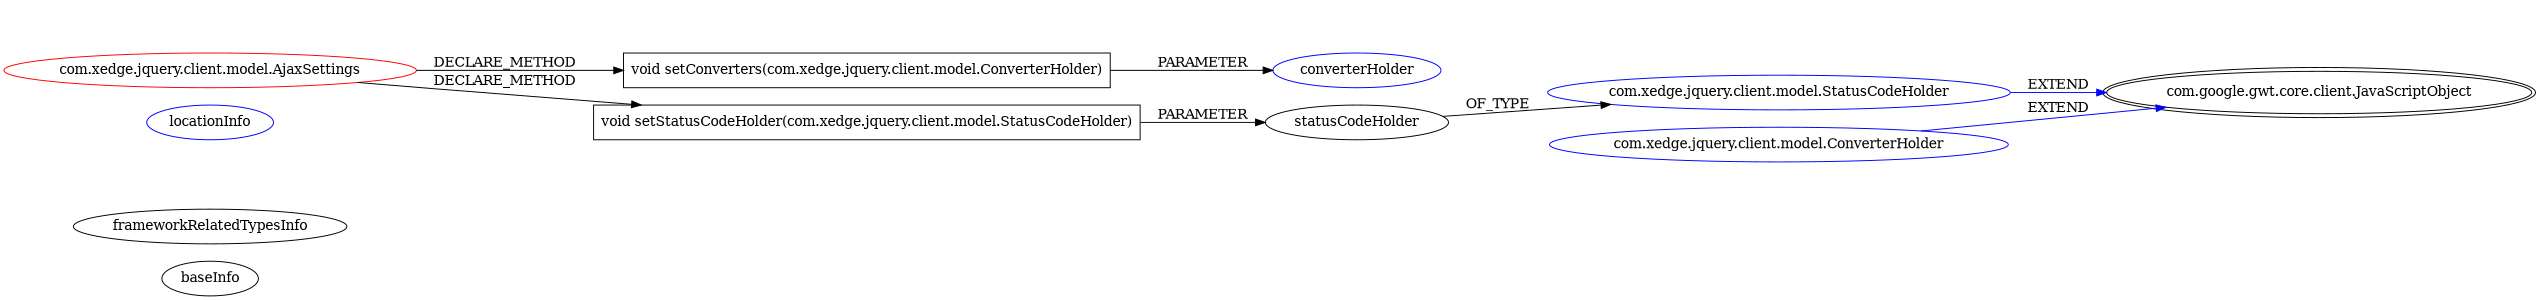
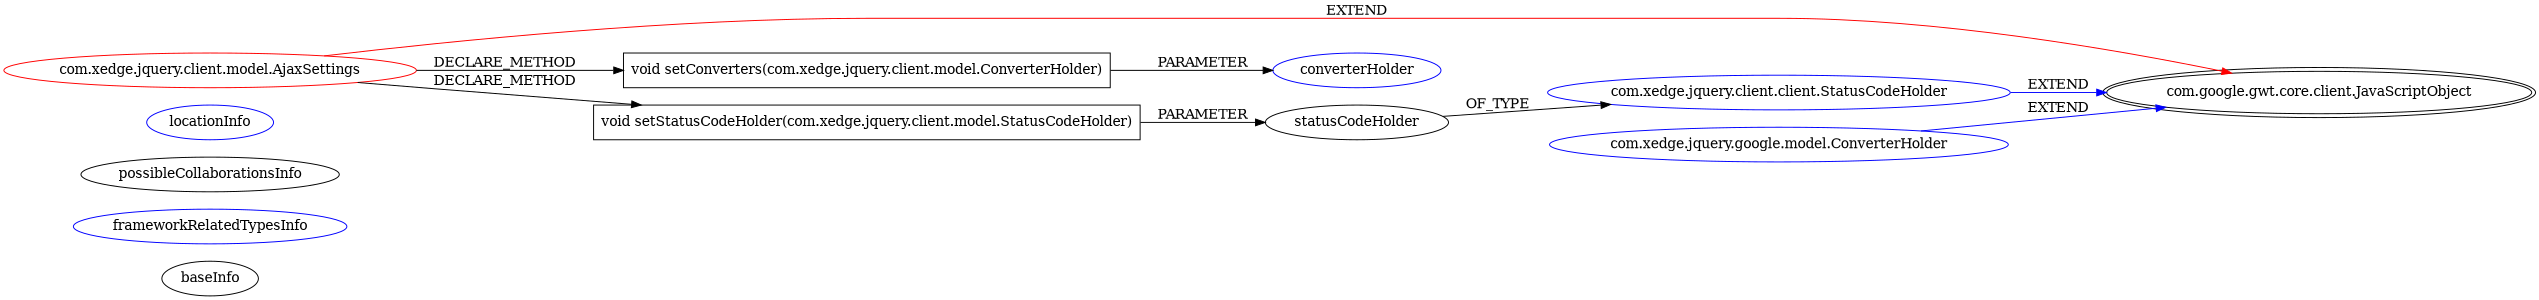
none -> (1274, 18)
(1779, 93) -> (1779, 93)
(1779, 145) -> (1779, 145)
none -> (210, 174)
(210, 227) -> (210, 227)
